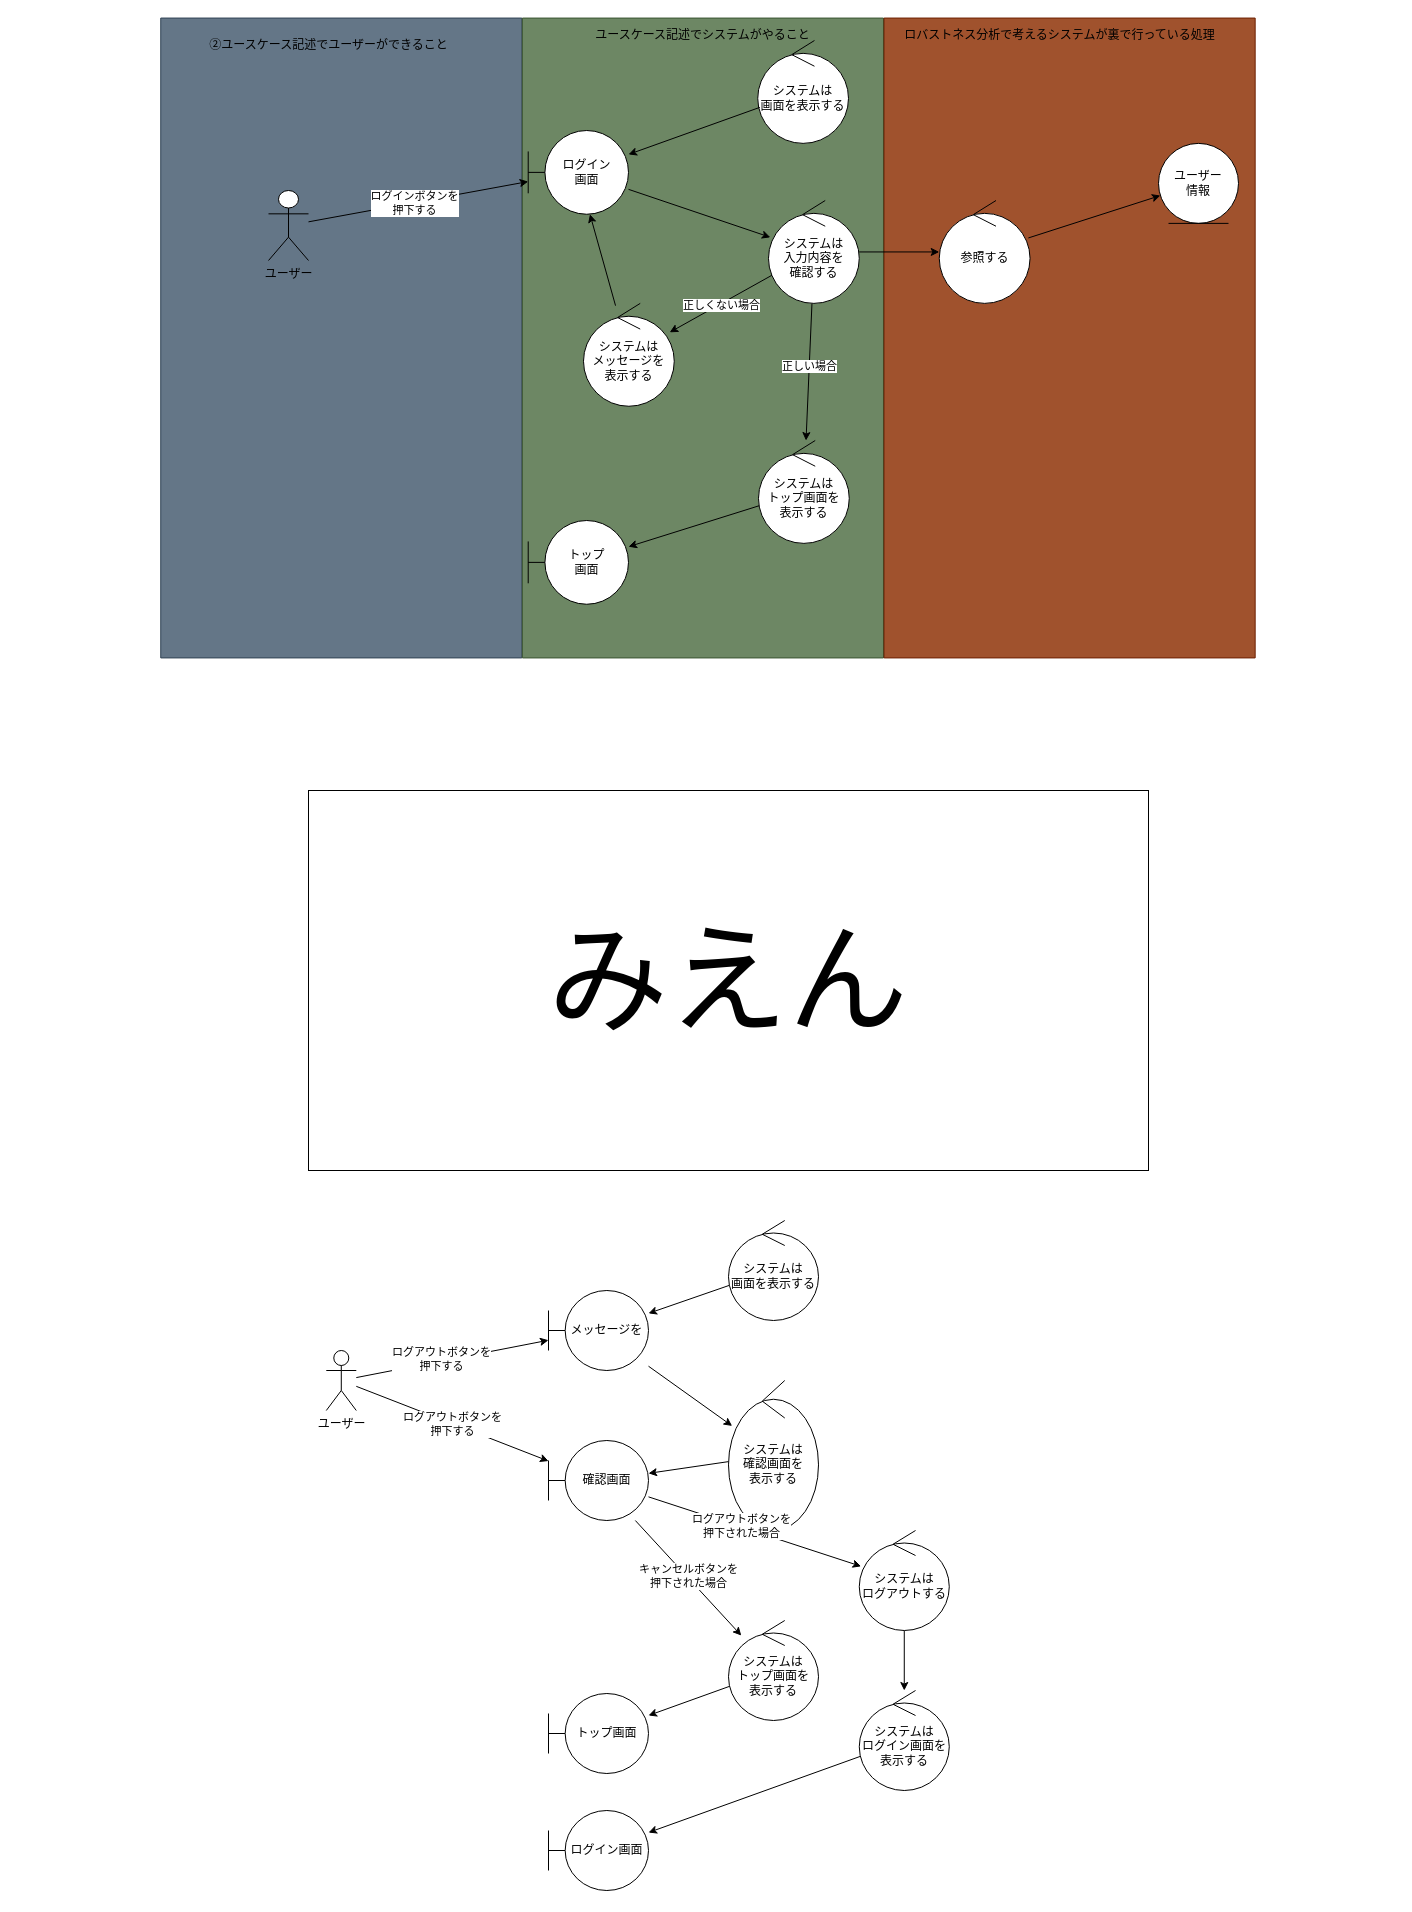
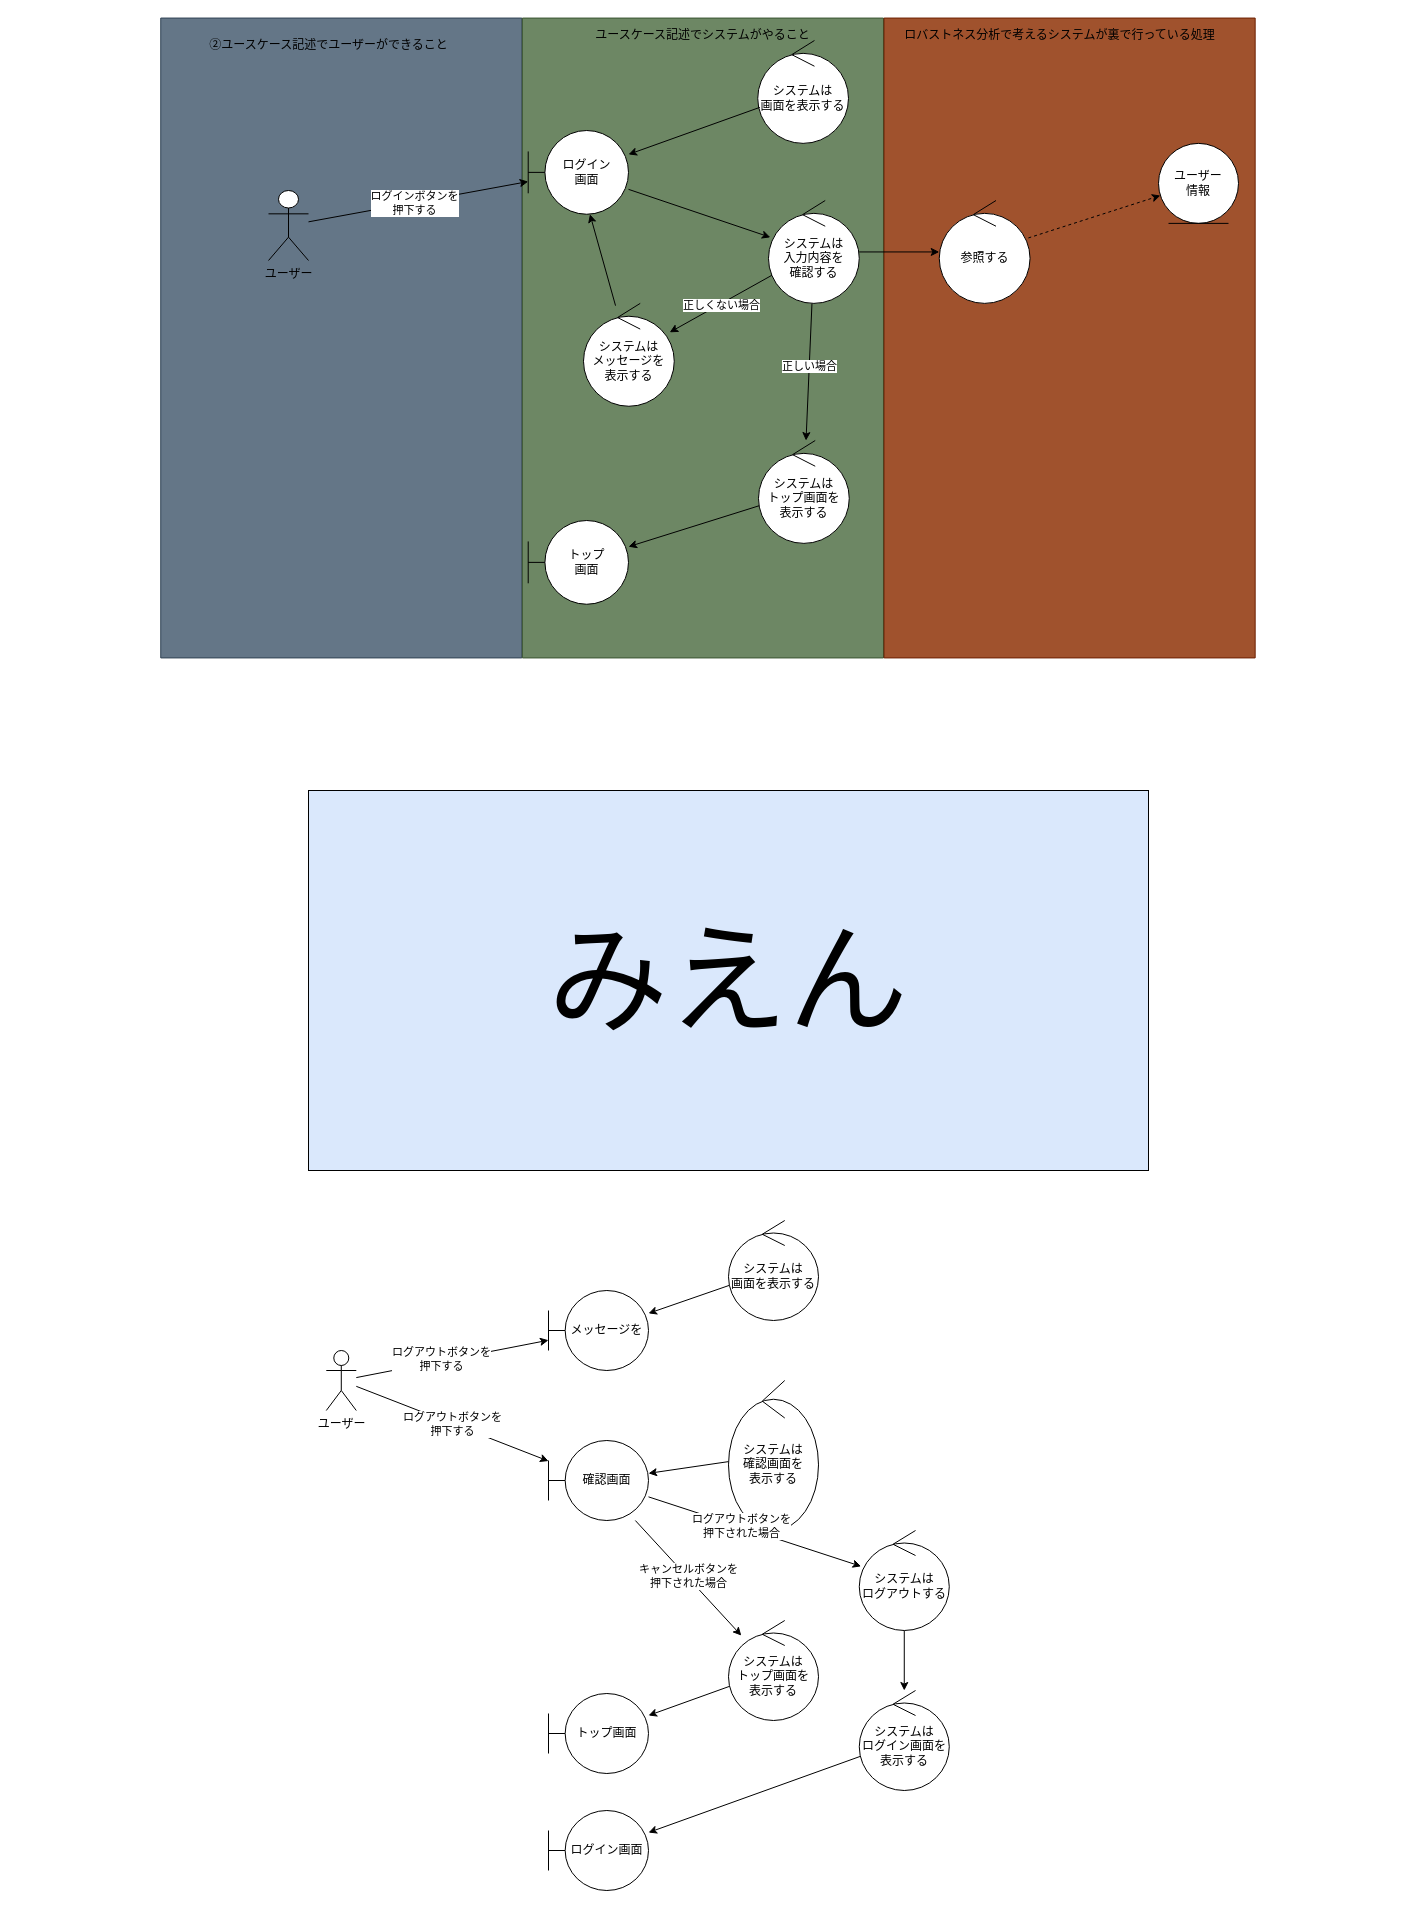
(1092, 217) -> (1092, 217)
(729, 981) -> (729, 981)
(688, 1394) -> none
